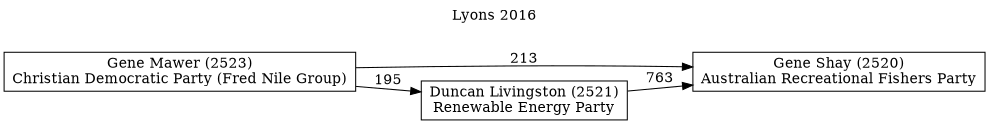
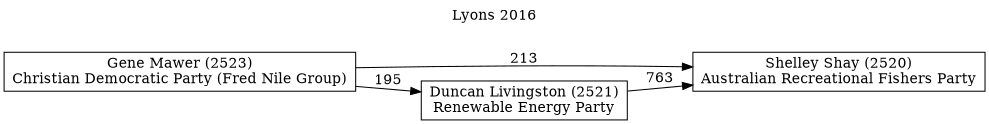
(839, 72) -> (839, 72)
